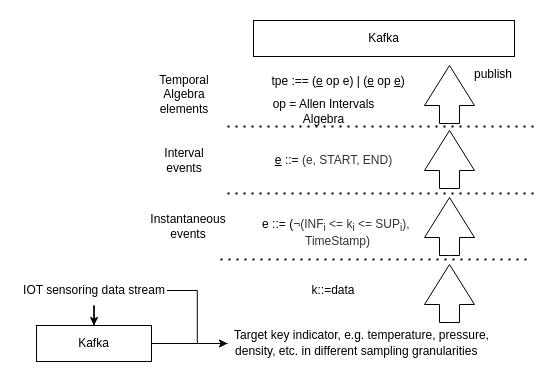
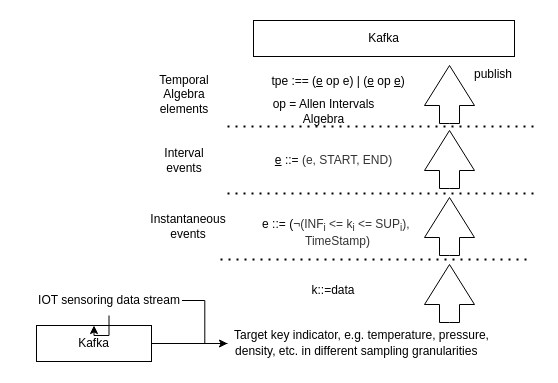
(94, 291) -> (109, 301)
